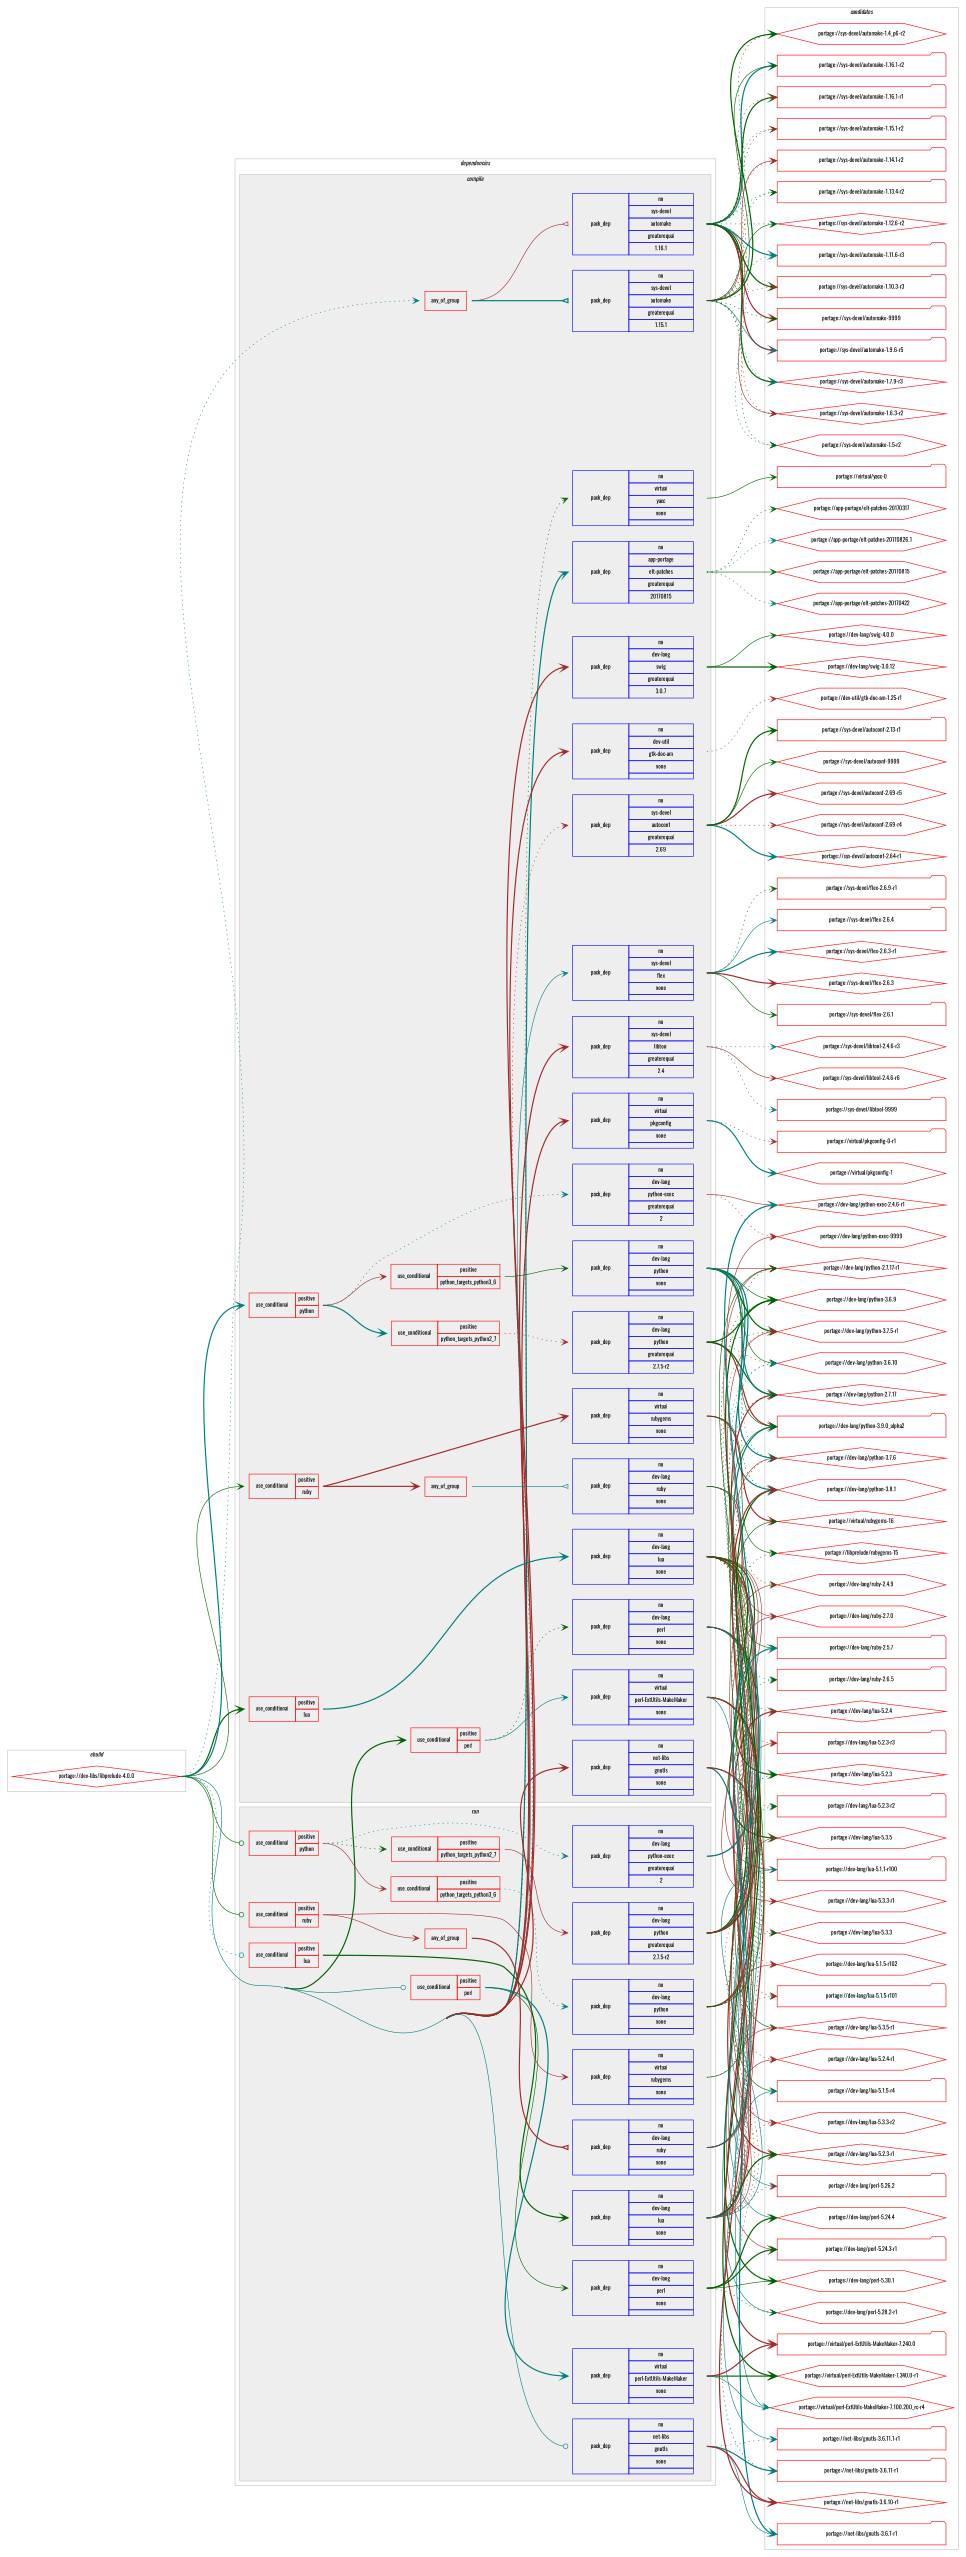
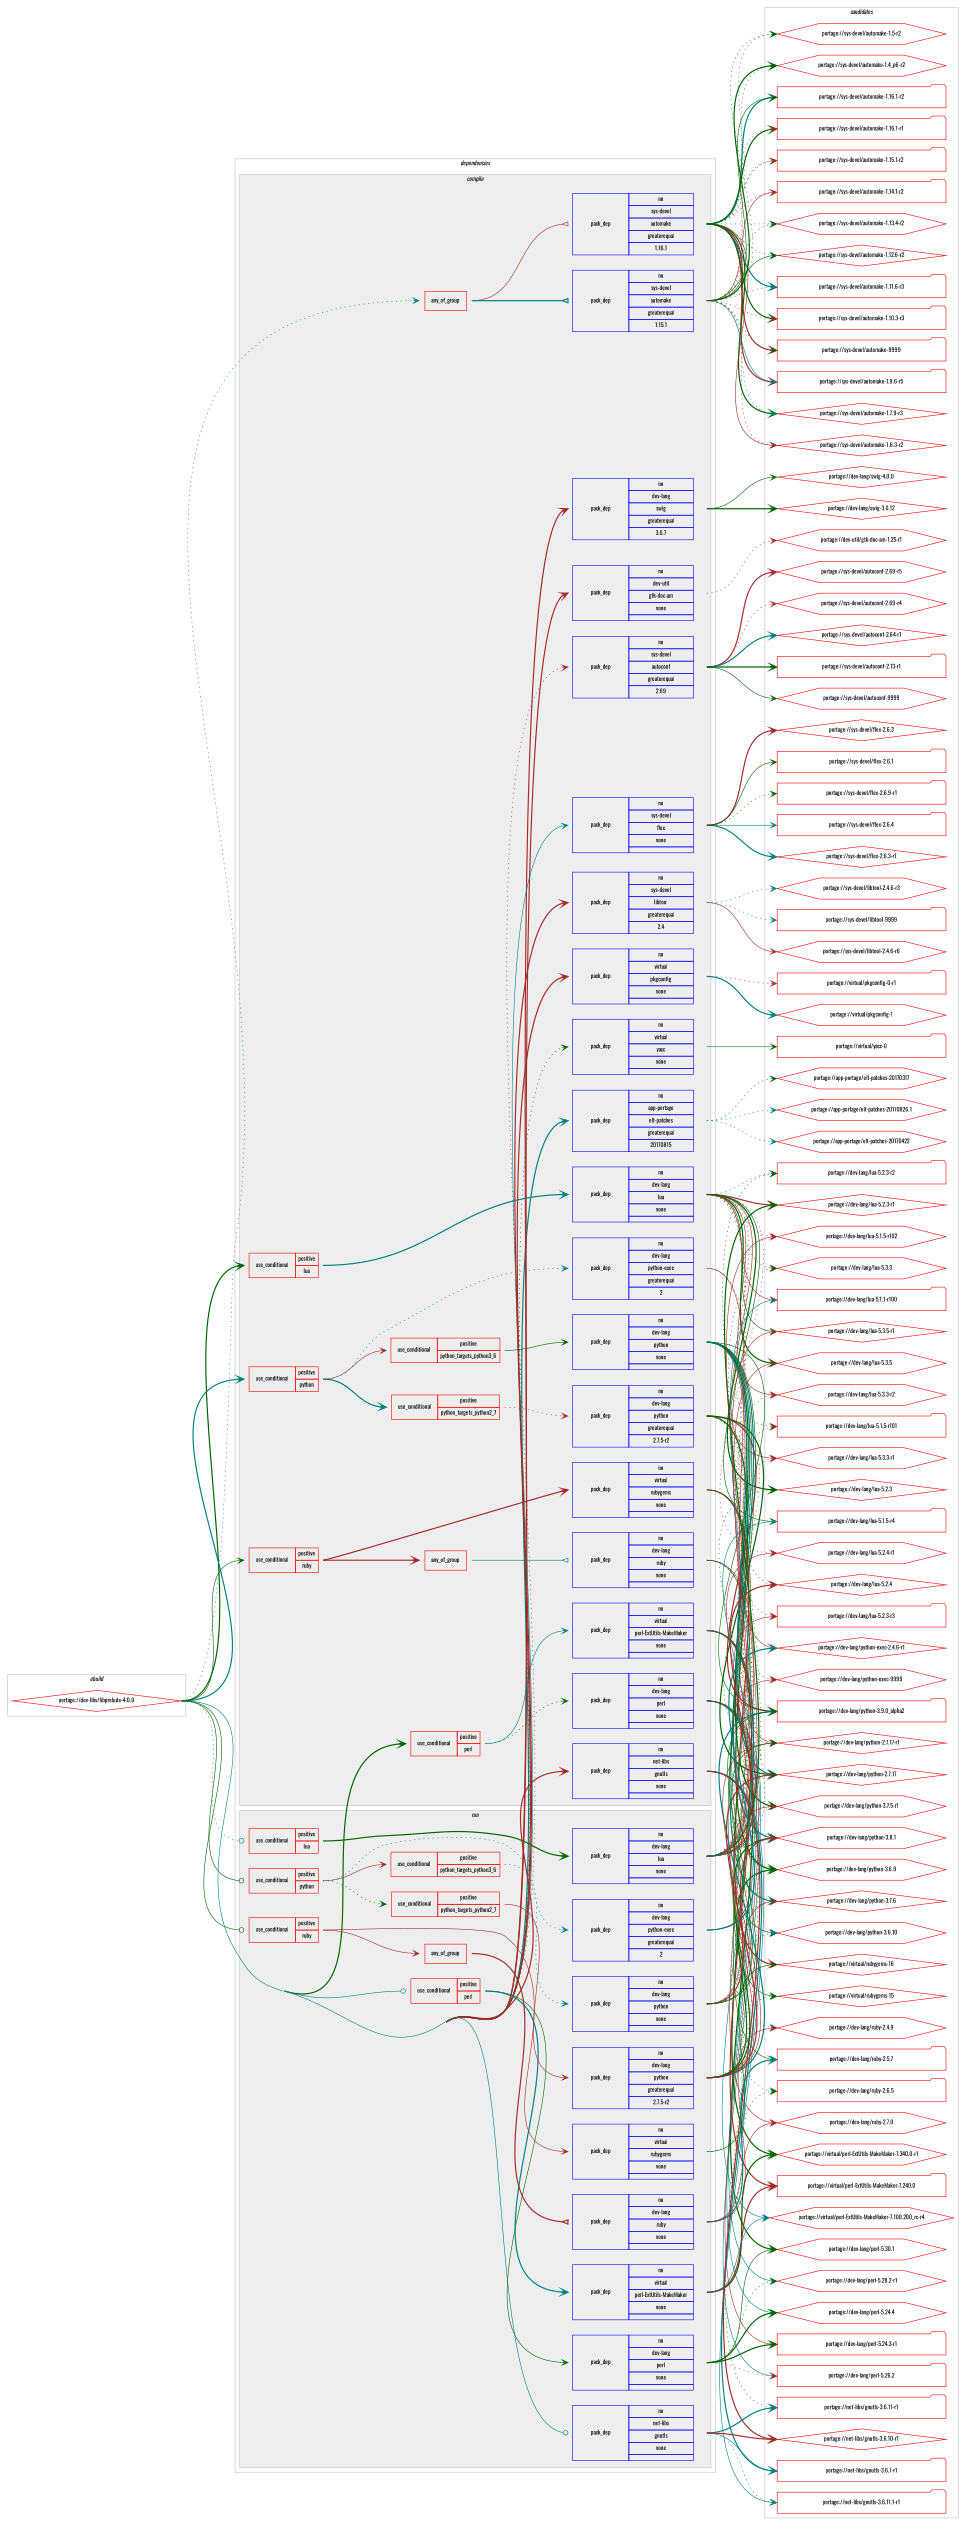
(862, 192) -> (862, 224)
(862, 572) -> none
(862, 1553) -> (862, 1996)
